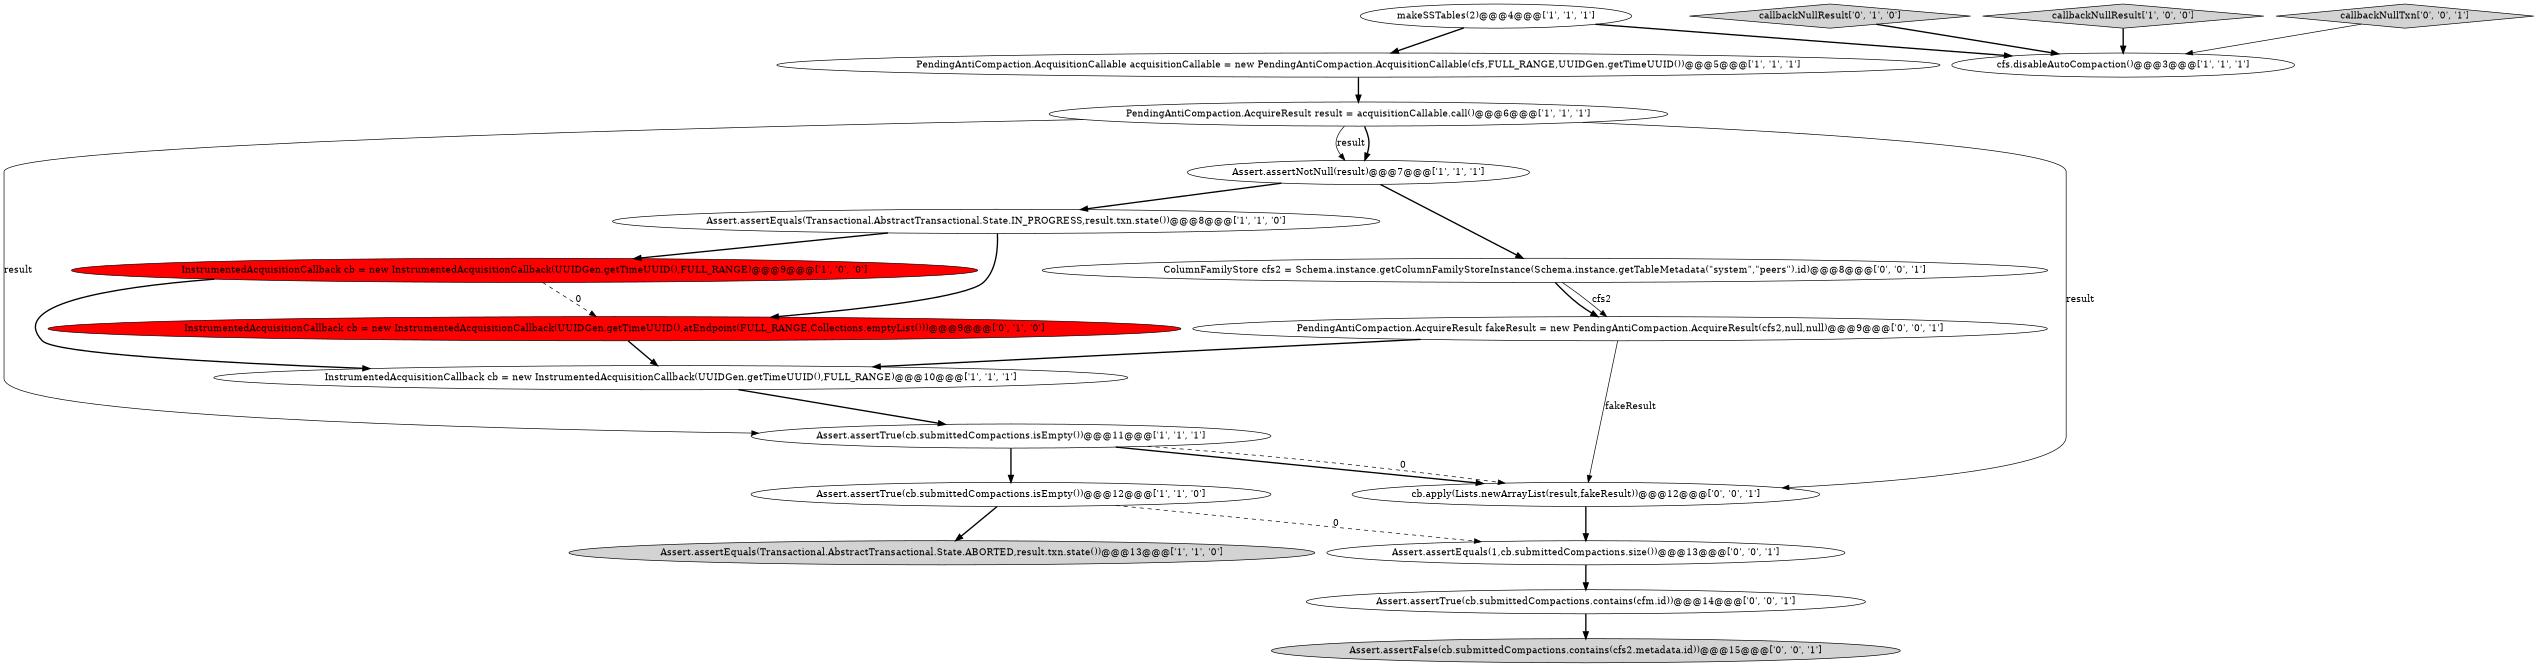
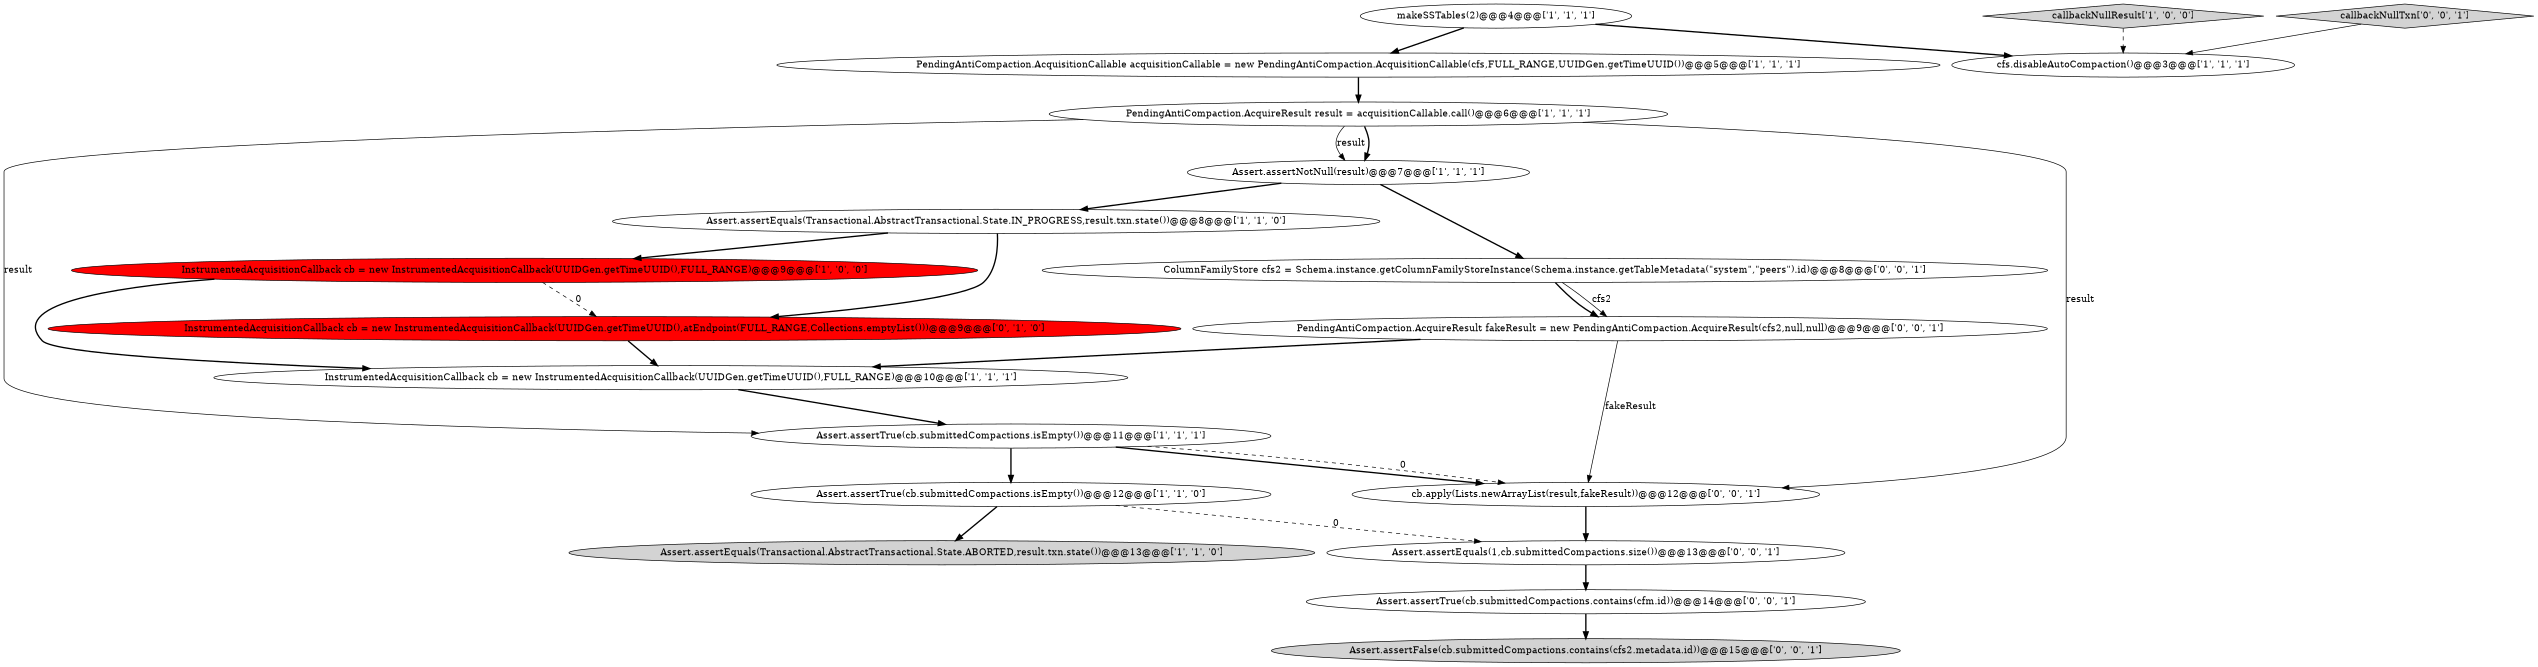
(1830, 16) -> none
(2123, 37) -> (2123, 37)
